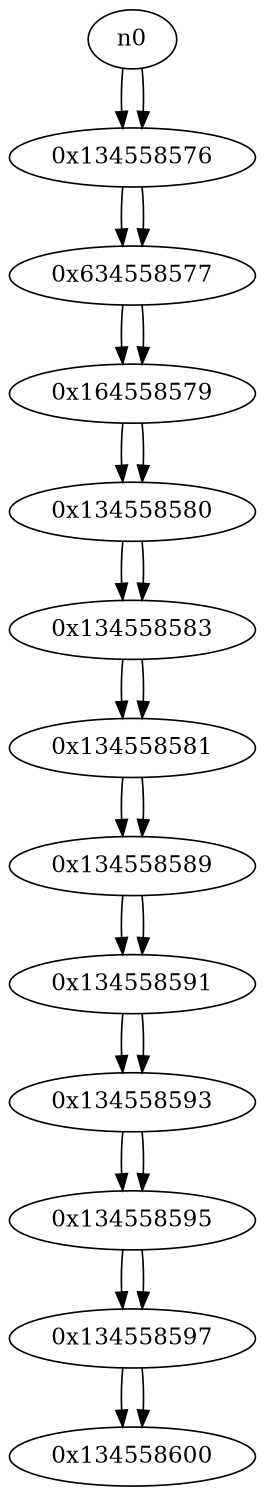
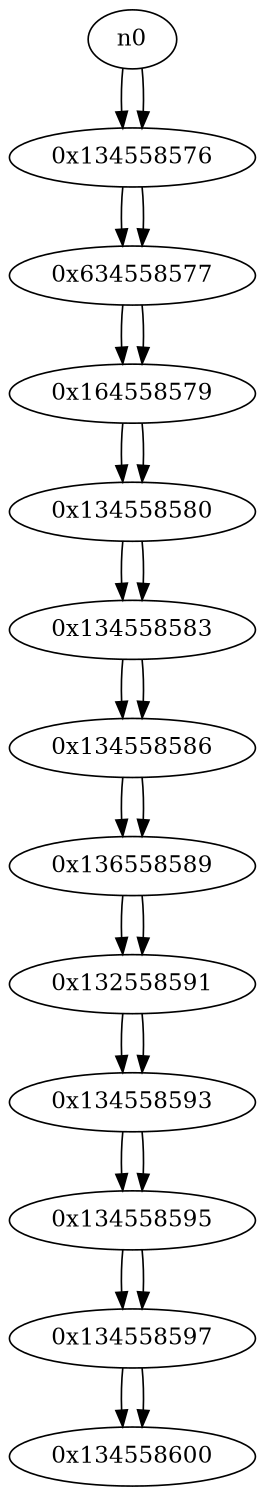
(132, 748) -> (132, 748)
(132, 866) -> (132, 866)
(132, 984) -> (132, 984)
